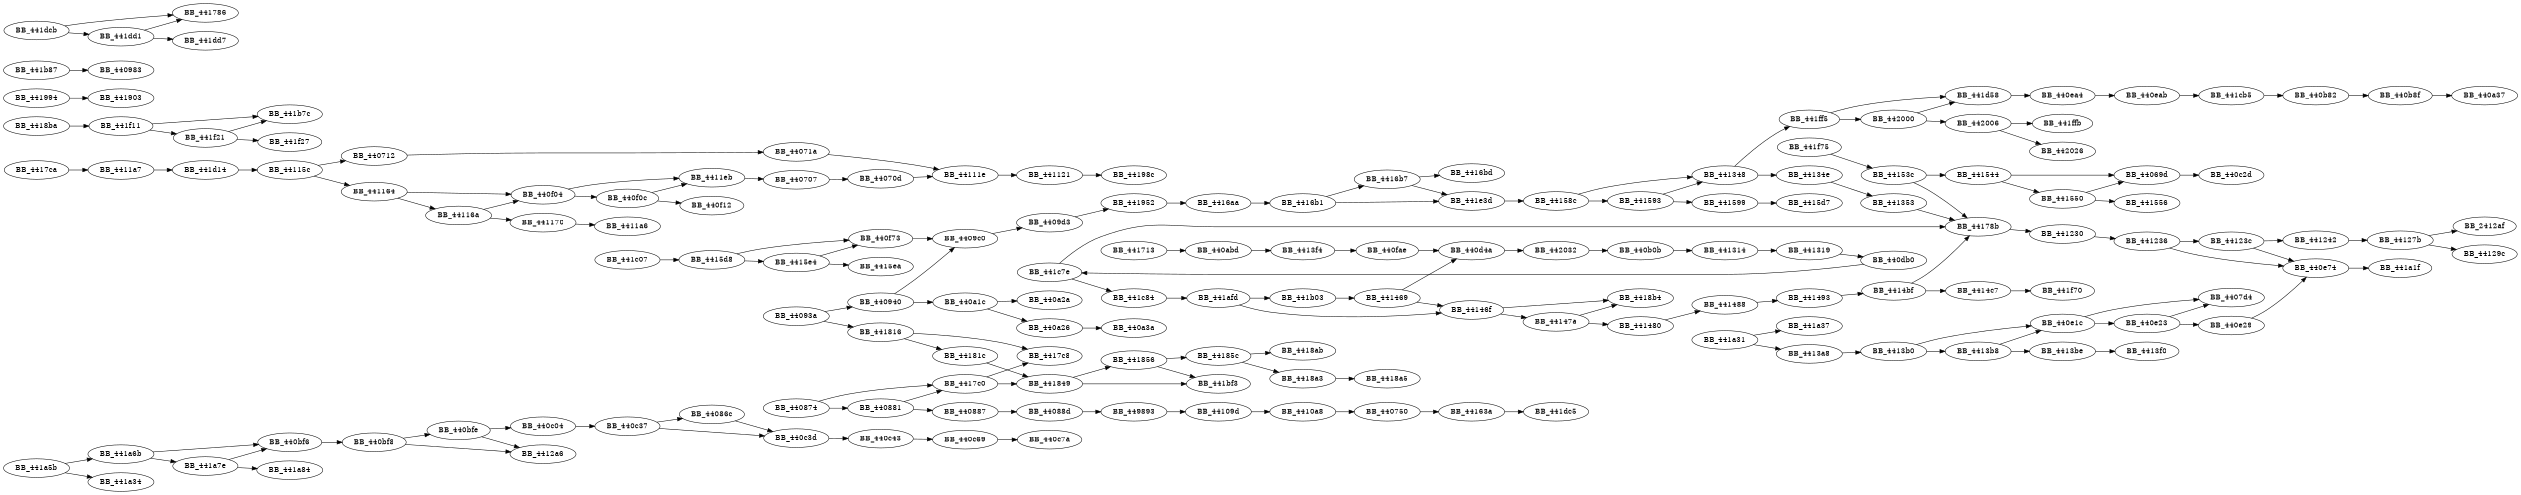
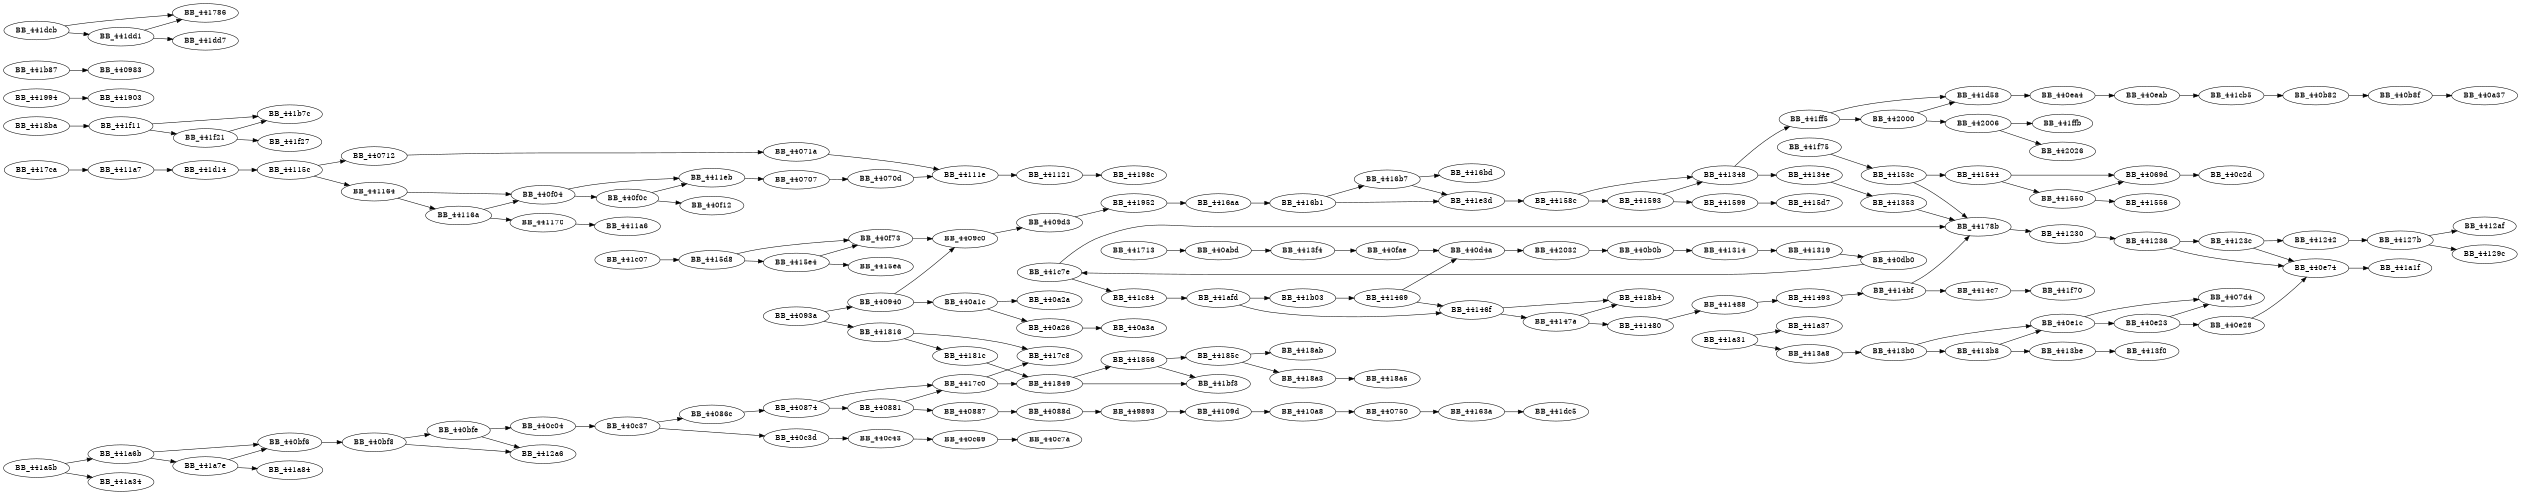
(2485, 226) -> (2485, 226)
(752, 426) -> (751, 411)
